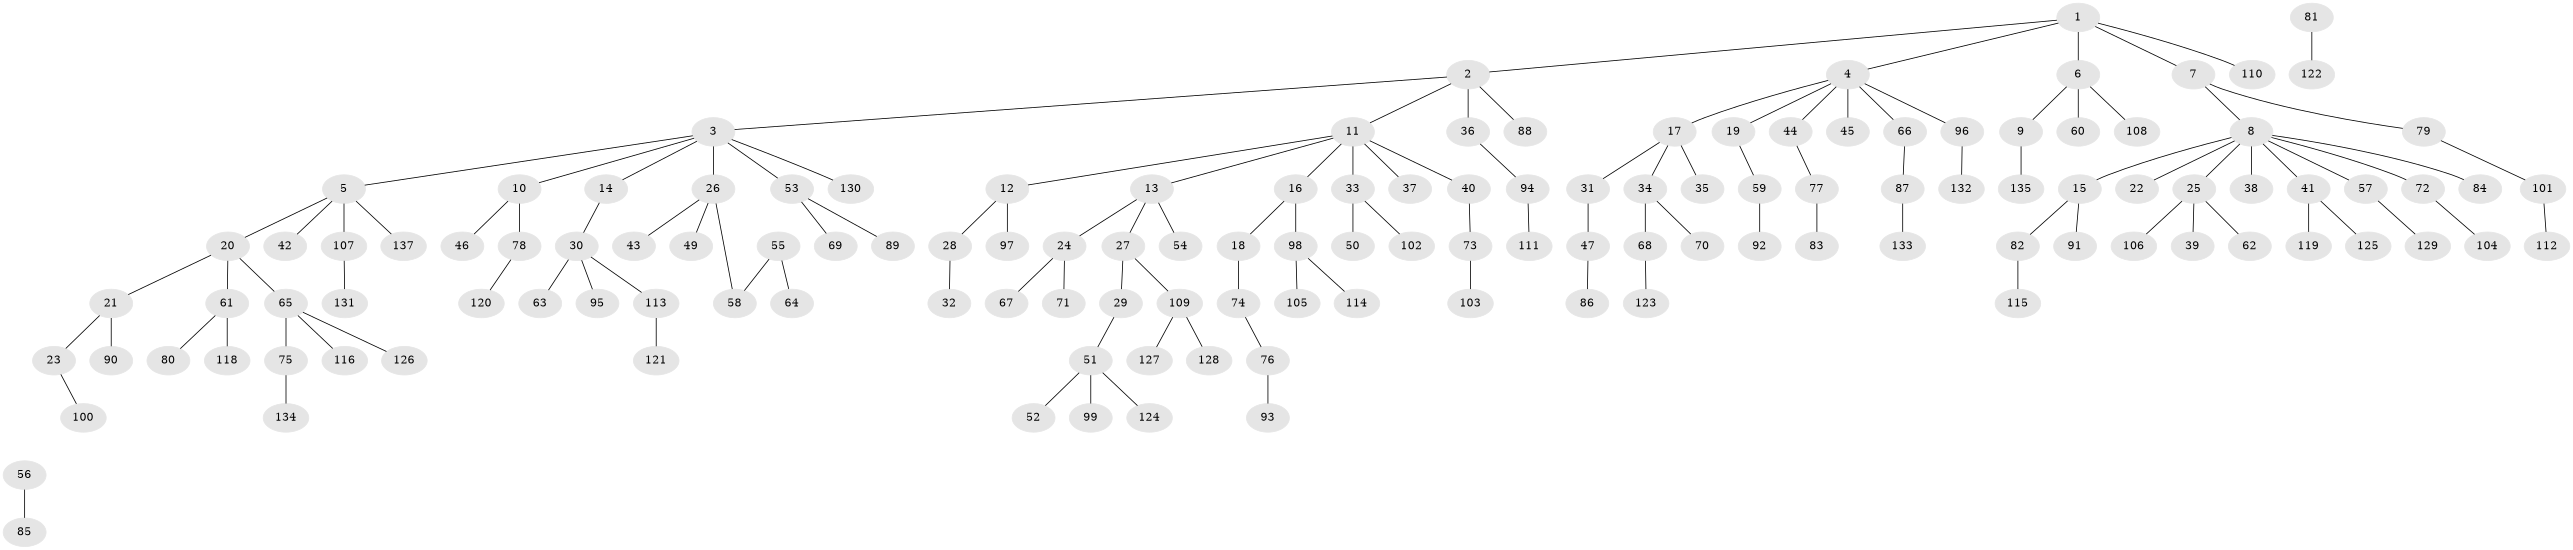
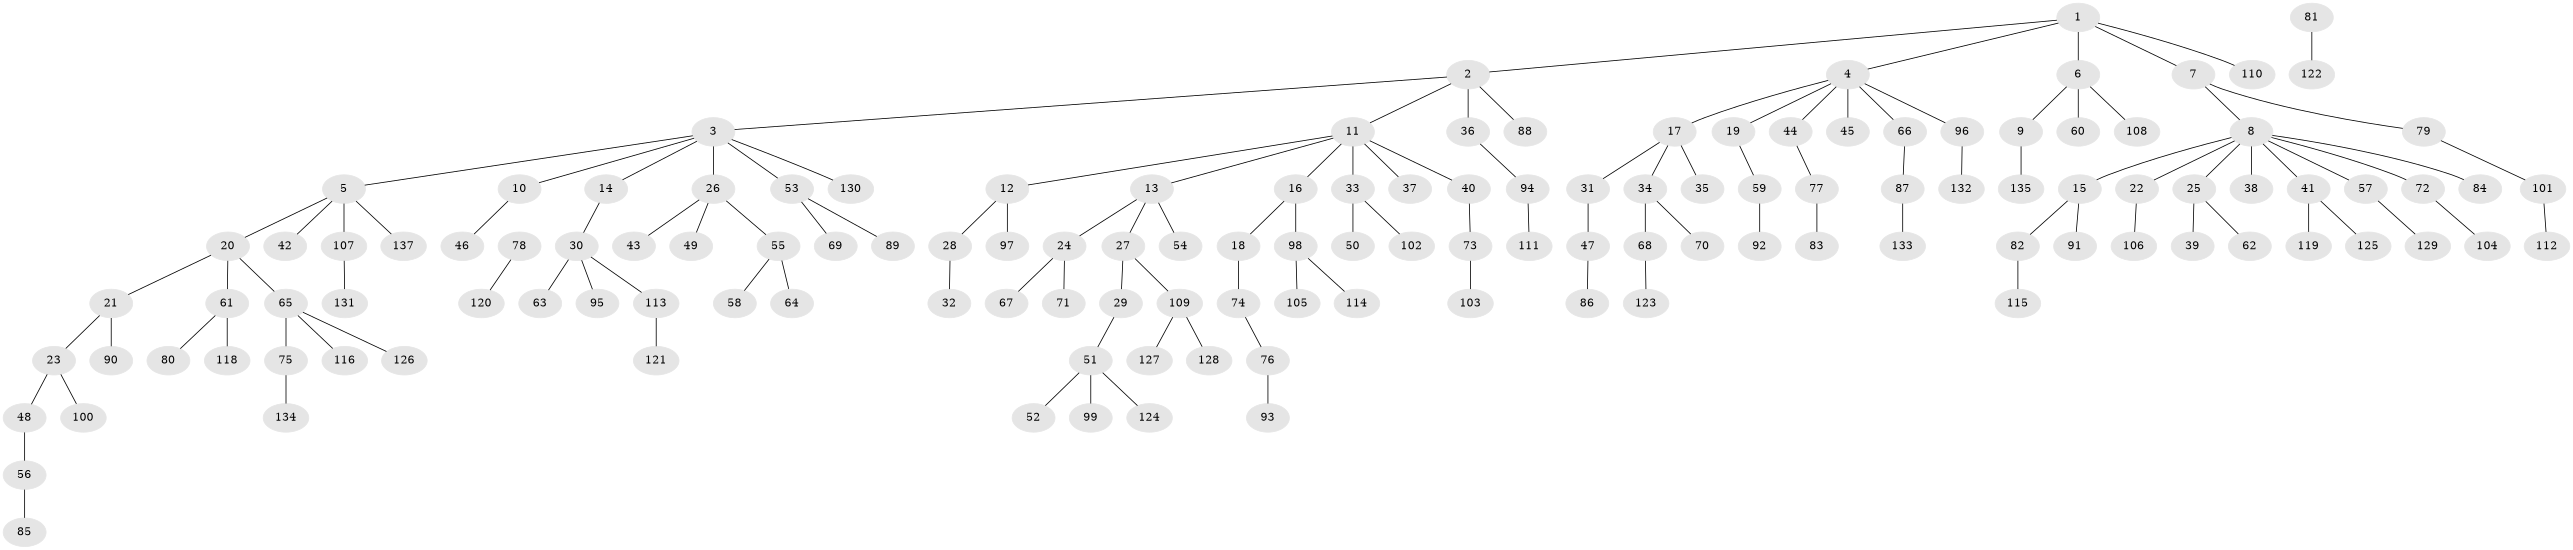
(520, 218) -> none
(2164, 218) -> (2135, 218)
(724, 246) -> (746, 218)
none -> (25, 418)
